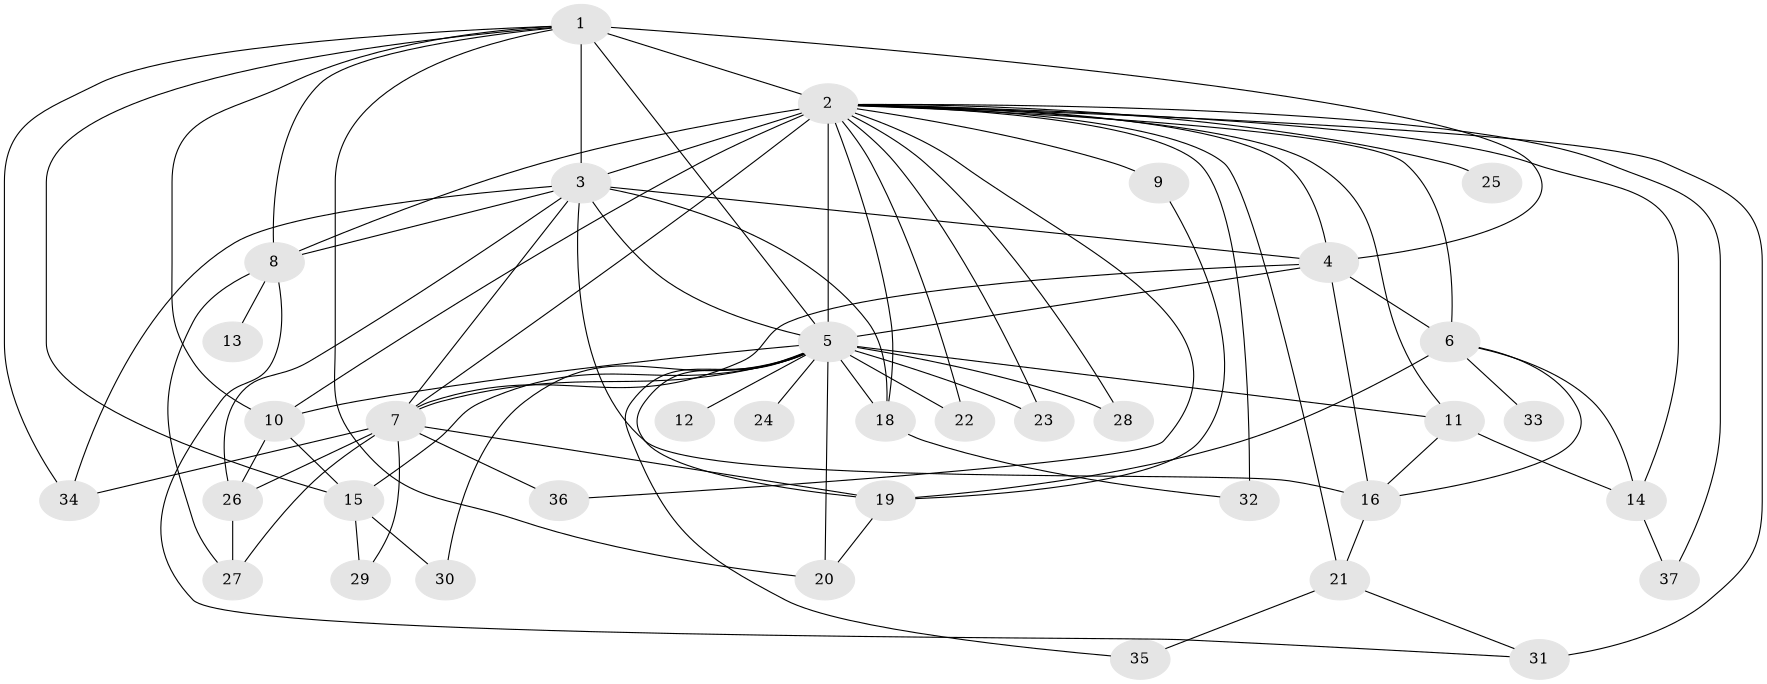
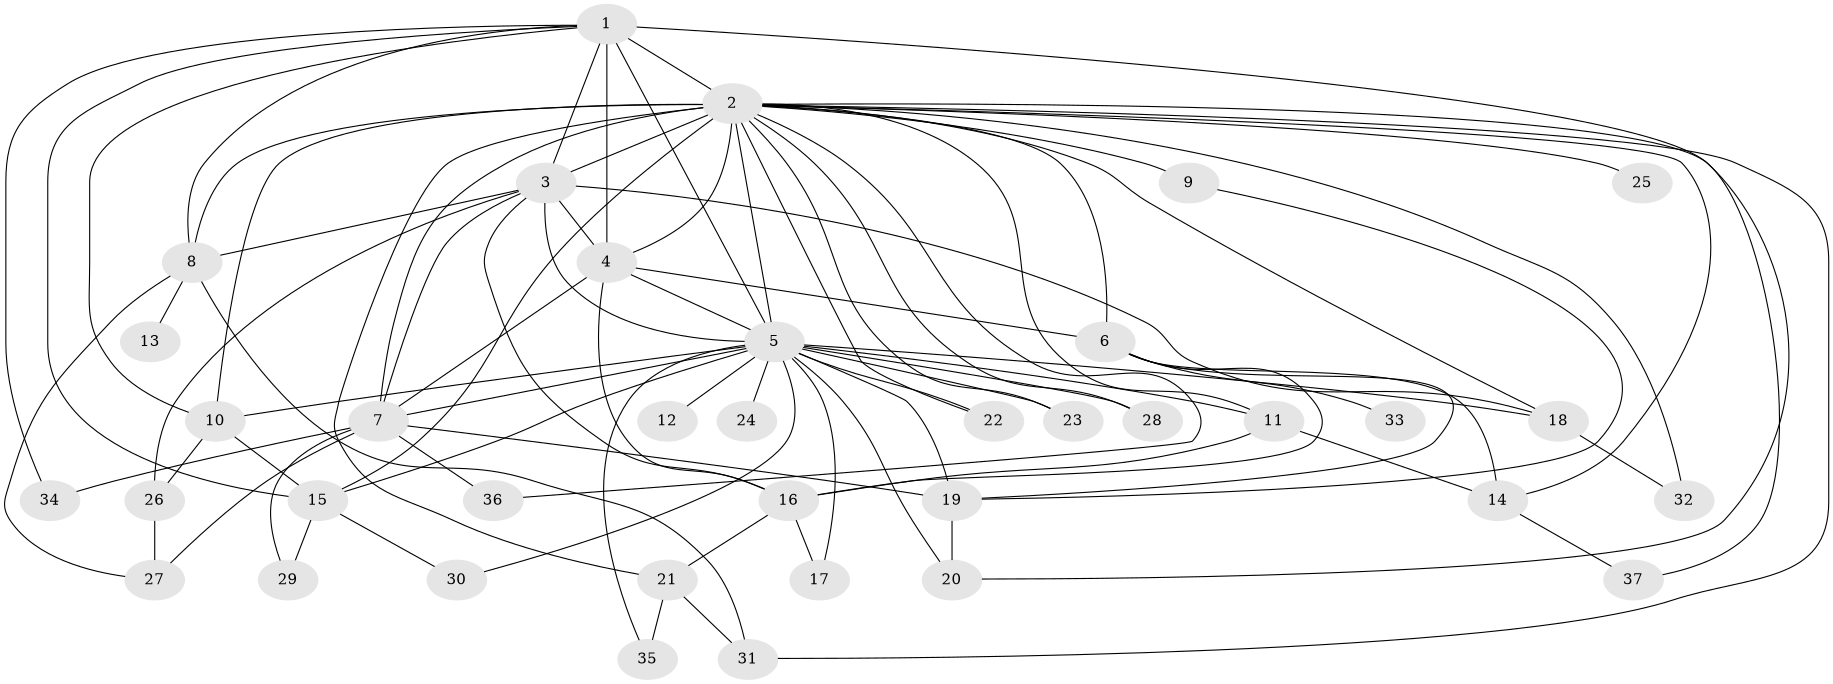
(249, 237) -> none
none -> (521, 301)
(323, 457) -> none
none -> (820, 580)
